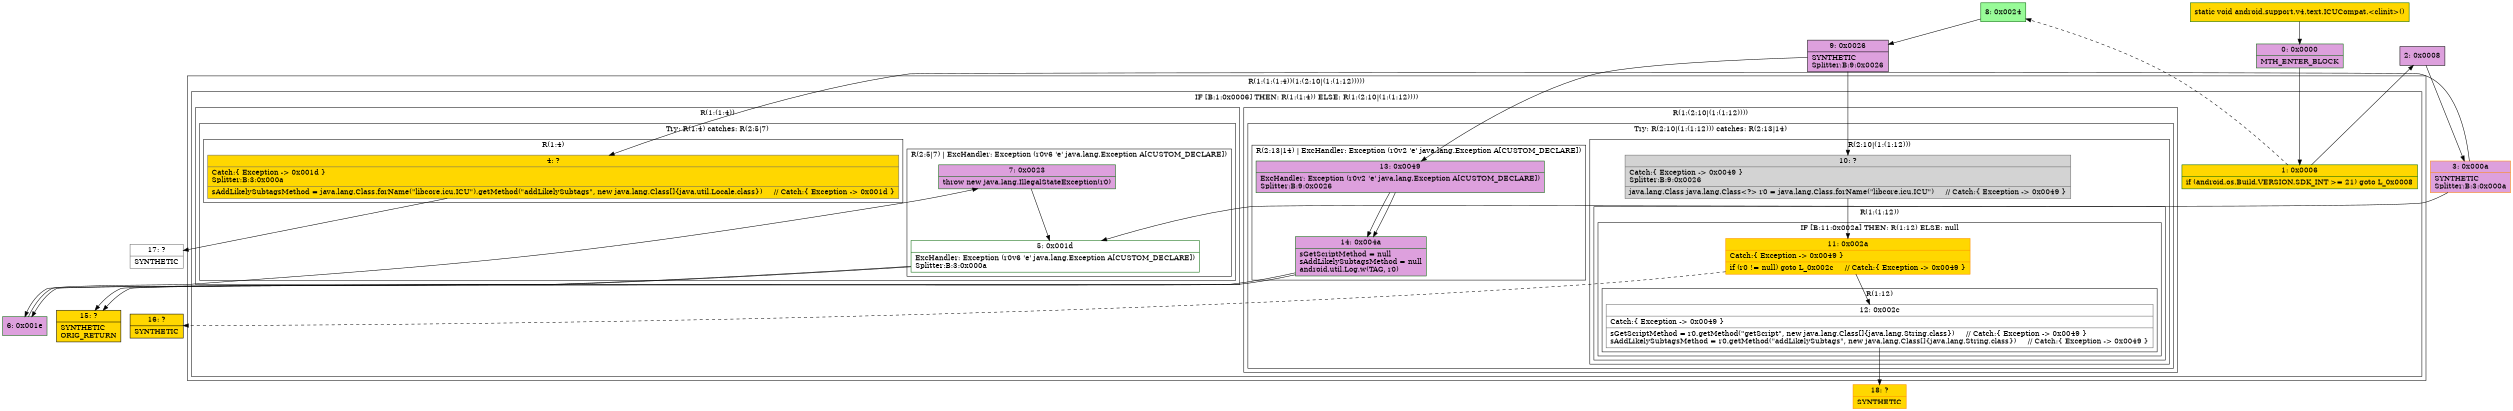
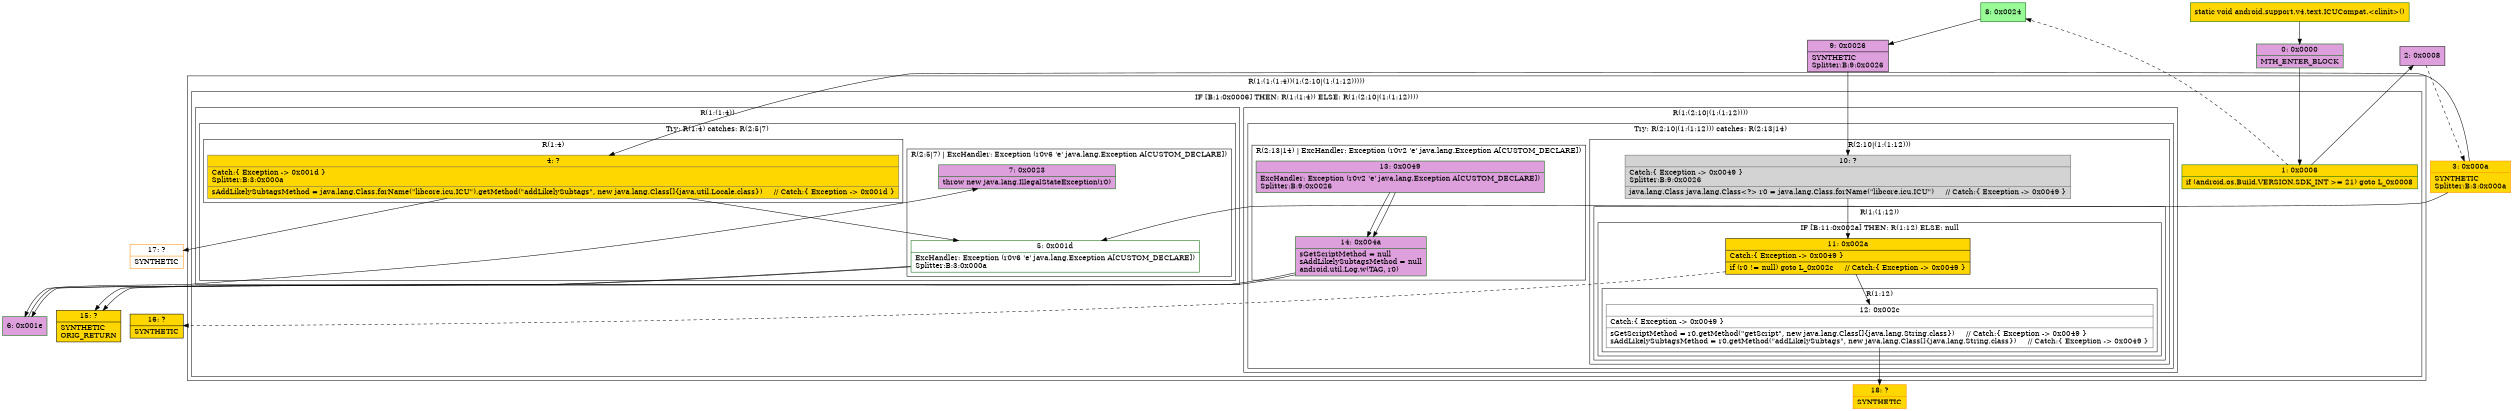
(1626, 69) -> none
(2444, 111) -> (2444, 111)
(2470, 177) -> (2470, 177)
(1040, 212) -> (820, 219)
(157, 256) -> (157, 256)
(1848, 256) -> (1848, 256)
